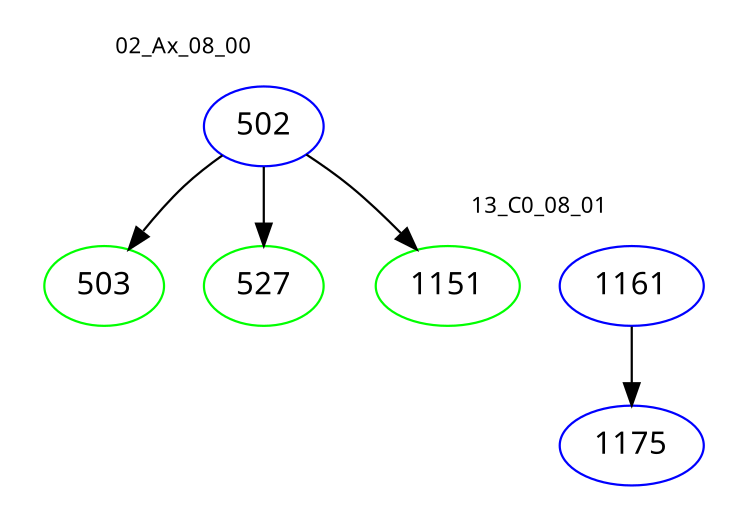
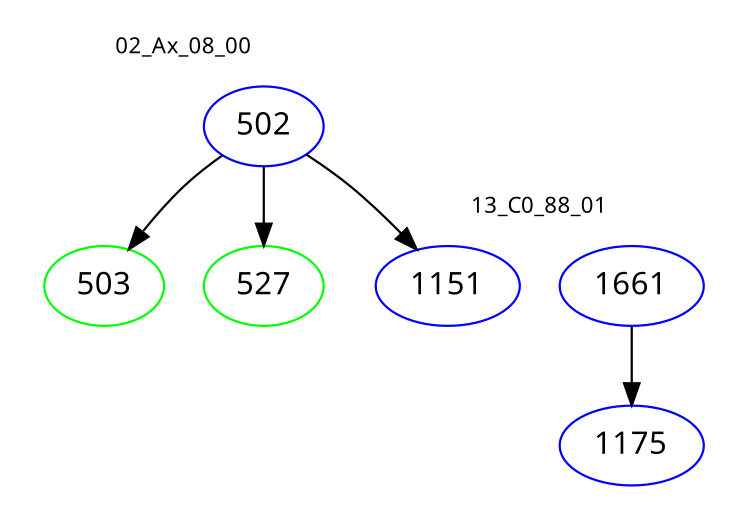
(540, 207) -> (540, 207)
(448, 286) -> (448, 286)
(632, 286) -> (632, 286)
